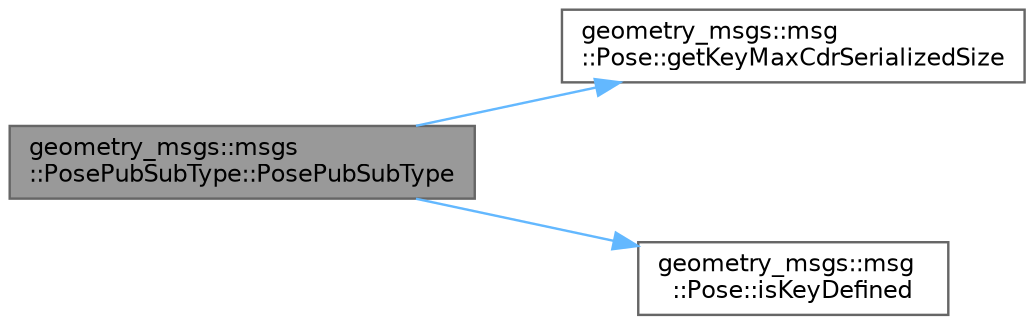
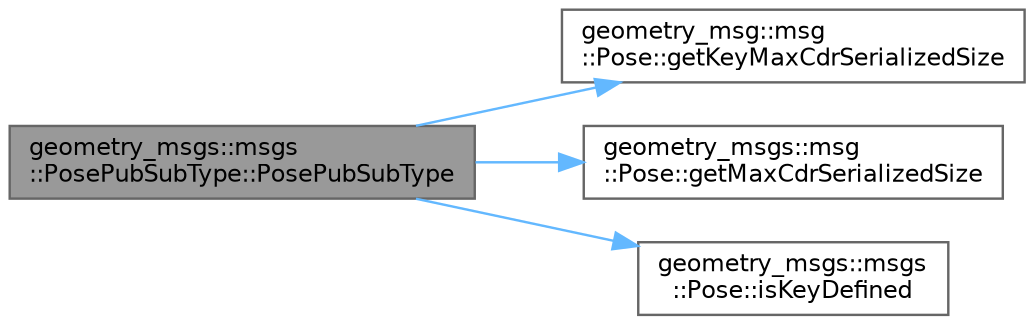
(793, 46) -> (793, 46)
none -> (793, 162)
(793, 279) -> (793, 279)
